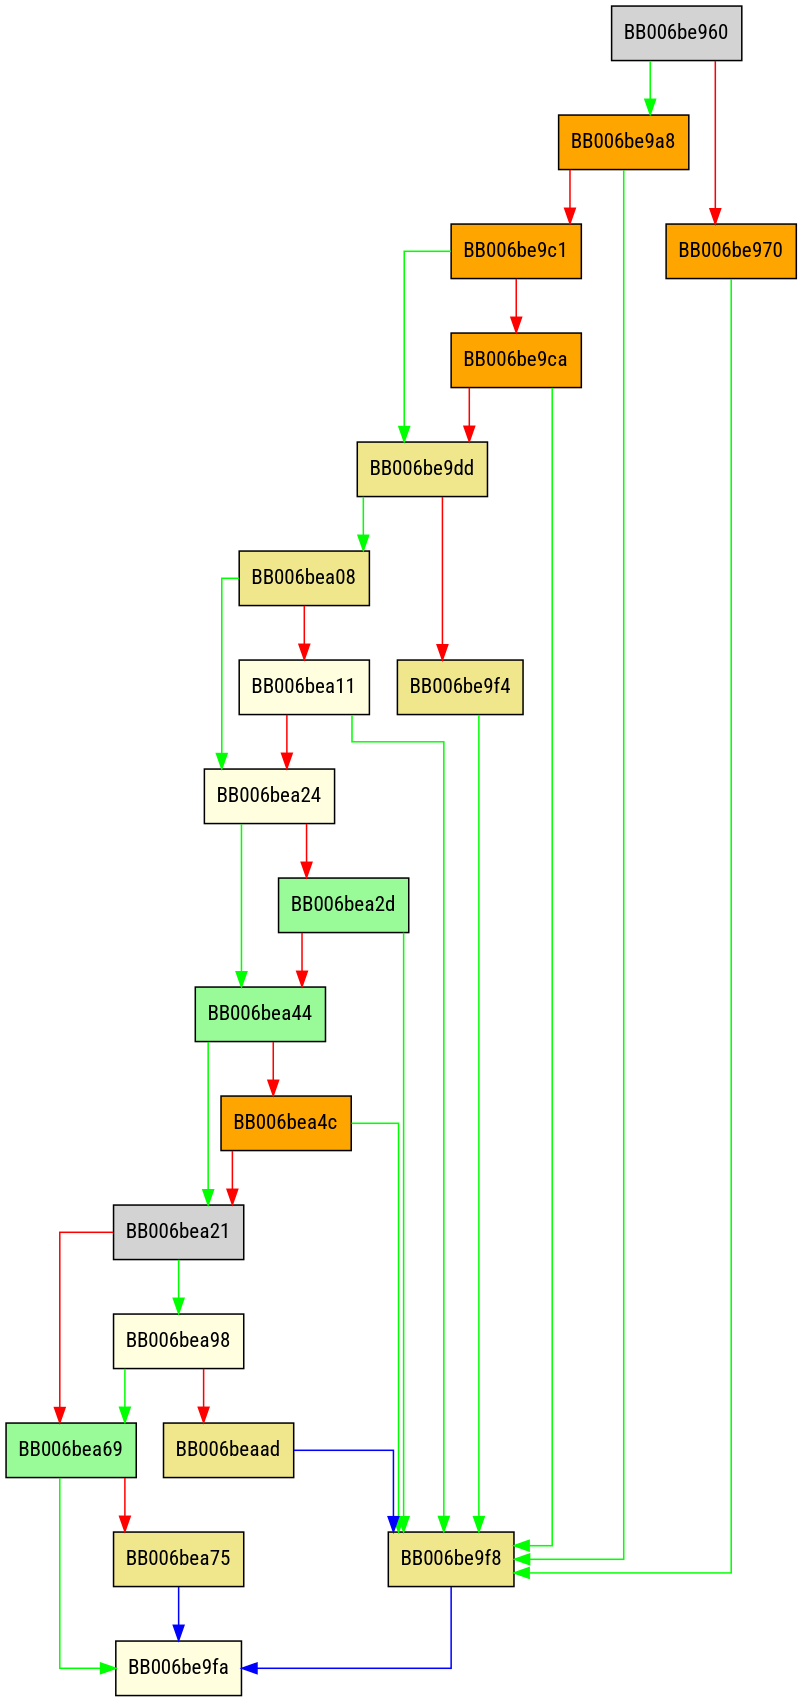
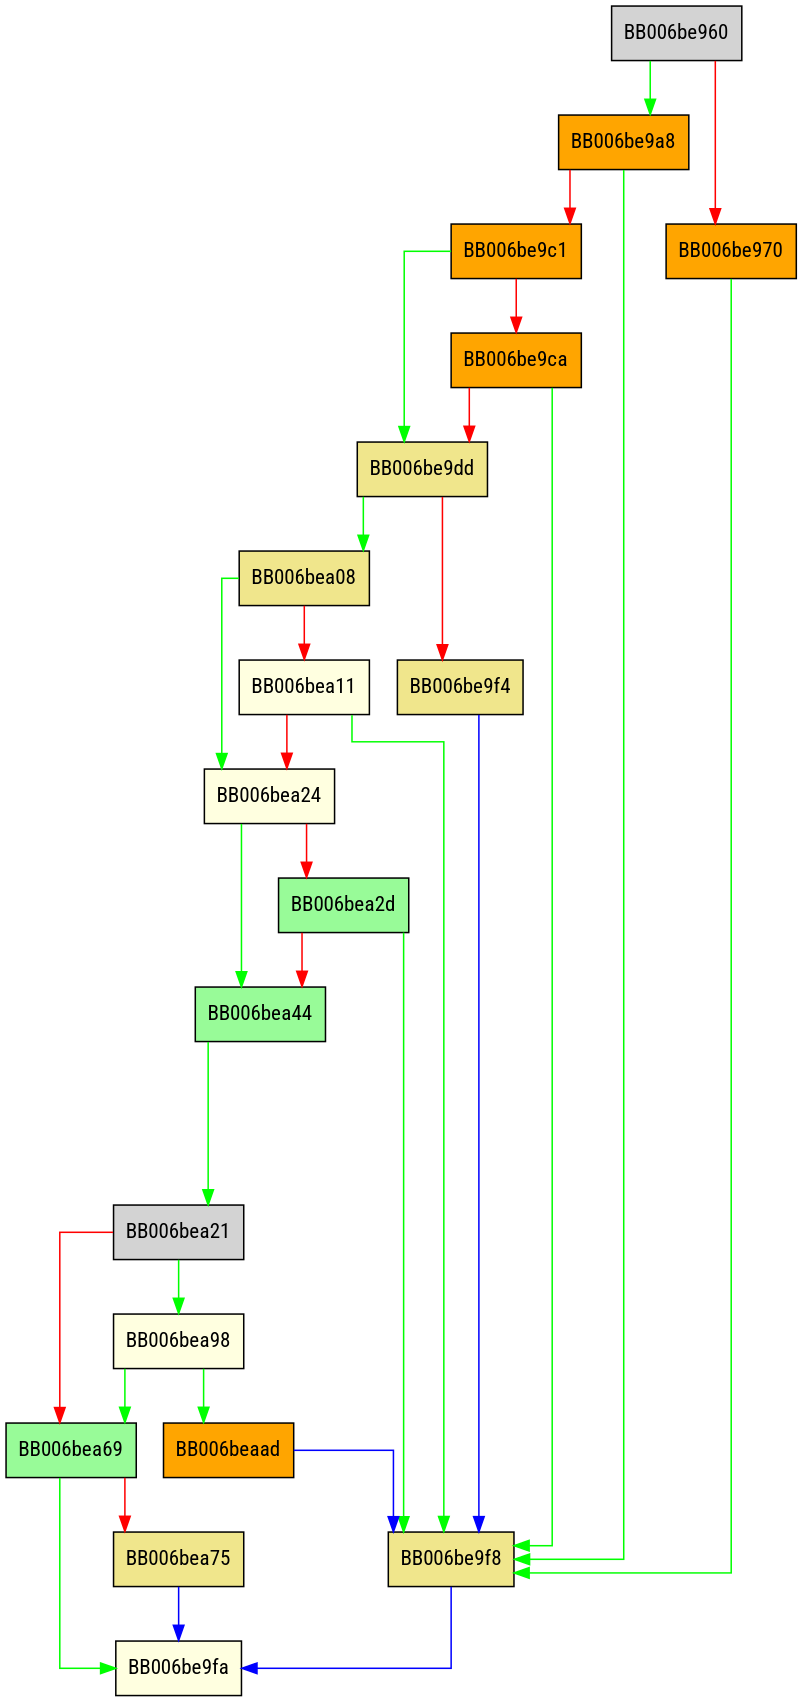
(479, 1116) -> (479, 1116)
(286, 1123) -> none
(204, 1388) -> (204, 1388)
(229, 1450) -> (229, 1450)
